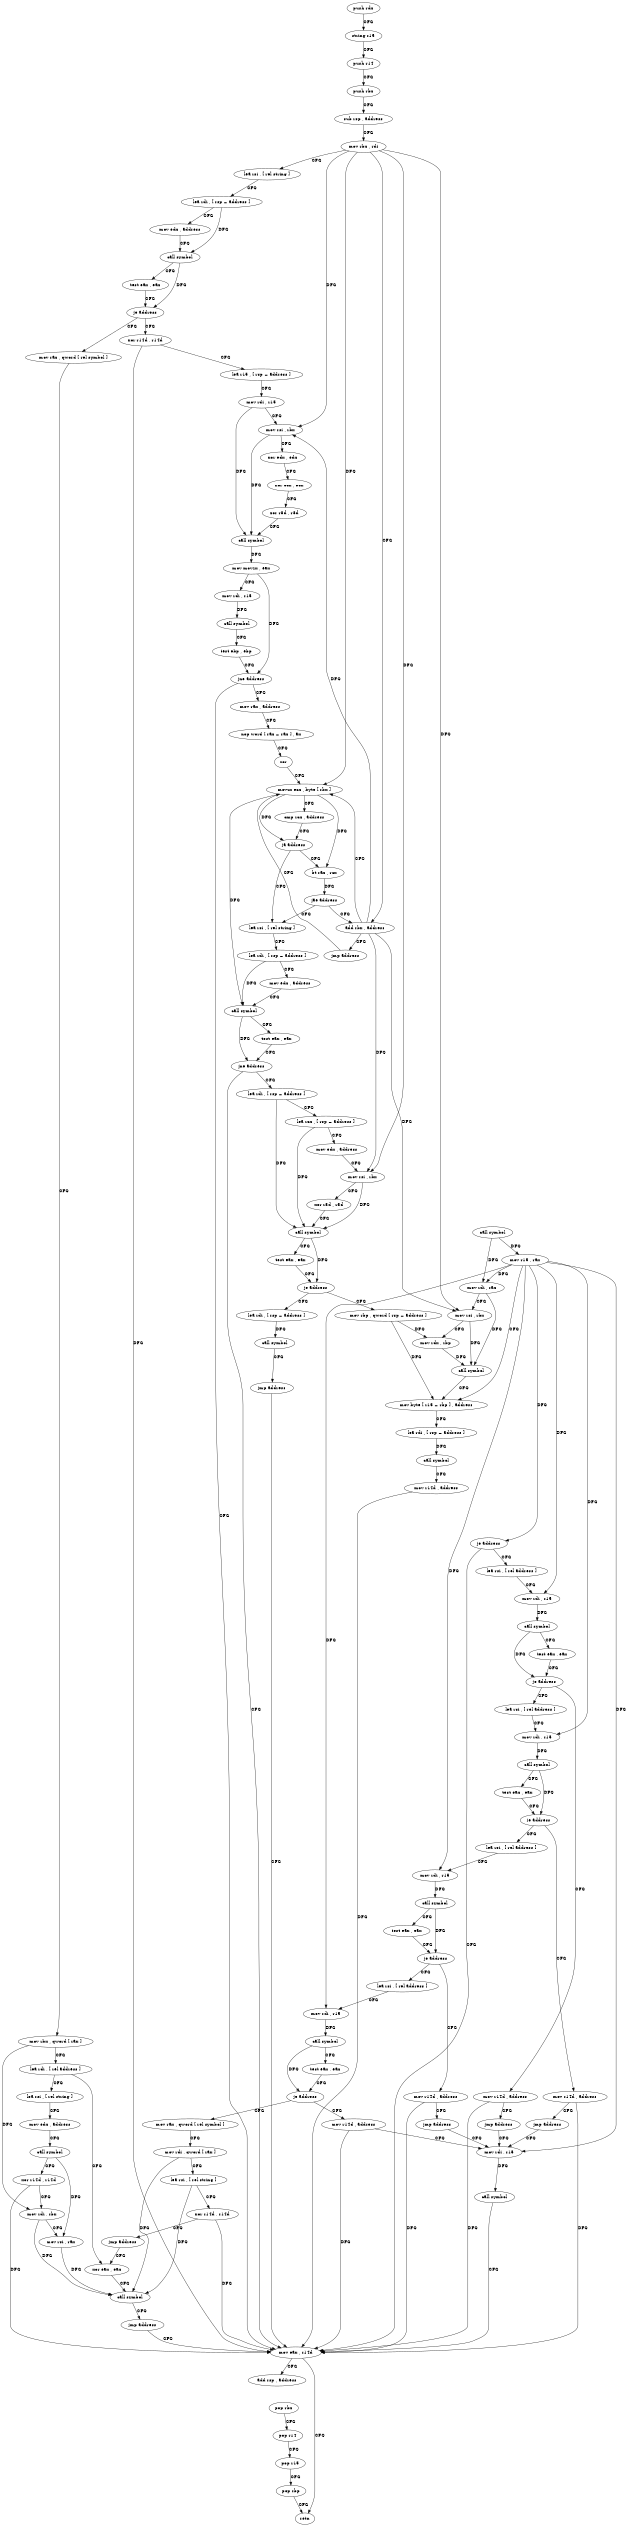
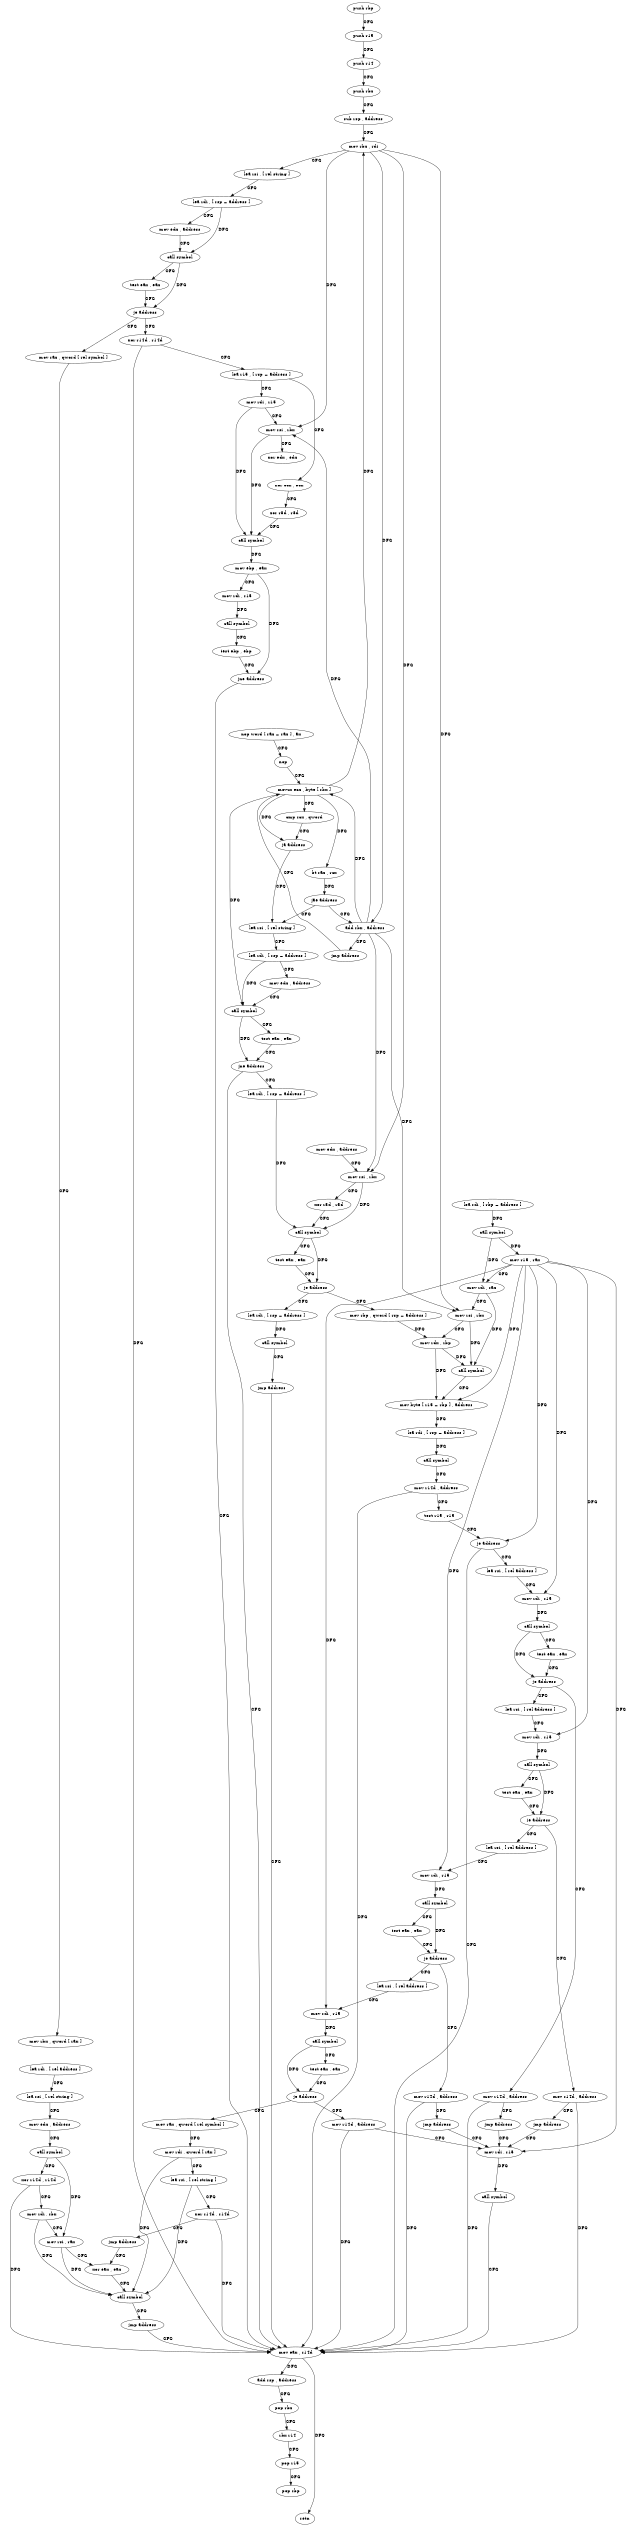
(364, 8) -> (364, 8)
(364, 36) -> (364, 36)
(286, 470) -> (314, 424)
(346, 471) -> (364, 477)
(388, 541) -> (388, 541)
(251, 568) -> (251, 568)
(260, 707) -> none
(283, 762) -> (283, 762)
(304, 817) -> (304, 817)
(308, 858) -> none
(360, 859) -> (360, 859)
(326, 1122) -> none
none -> (493, 1205)
(503, 1274) -> (503, 1274)
(514, 1329) -> (514, 1329)
(412, 1359) -> (436, 1373)
none -> (440, 1516)
(56, 2054) -> none
(3, 2125) -> none
(92, 2164) -> (76, 2257)
(293, 2366) -> (293, 2366)
none -> (280, 2393)
(288, 2436) -> (288, 2436)
(320, 2436) -> (320, 2436)
(297, 2503) -> none
